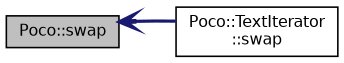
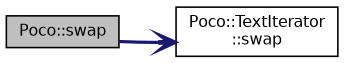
(155, 21) -> (139, 42)
